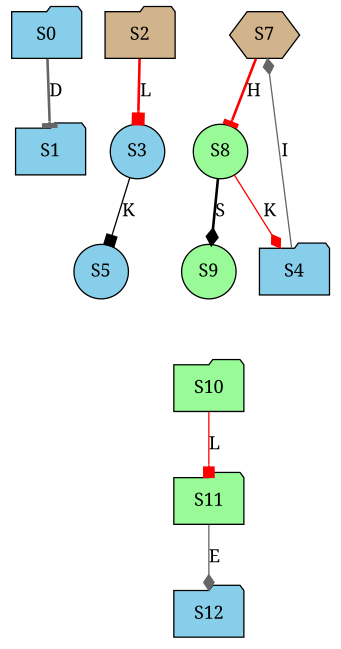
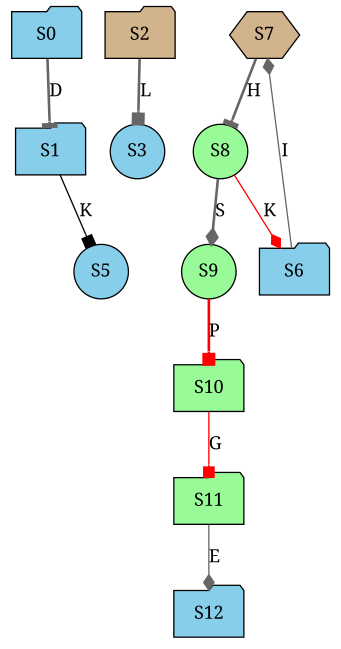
(139, 85) -> (139, 85)
(244, 89) -> (244, 89)
(215, 204) -> (215, 204)
(121, 205) -> (73, 205)
(294, 272) -> (294, 272)
none -> (209, 325)
(215, 445) -> (215, 445)
